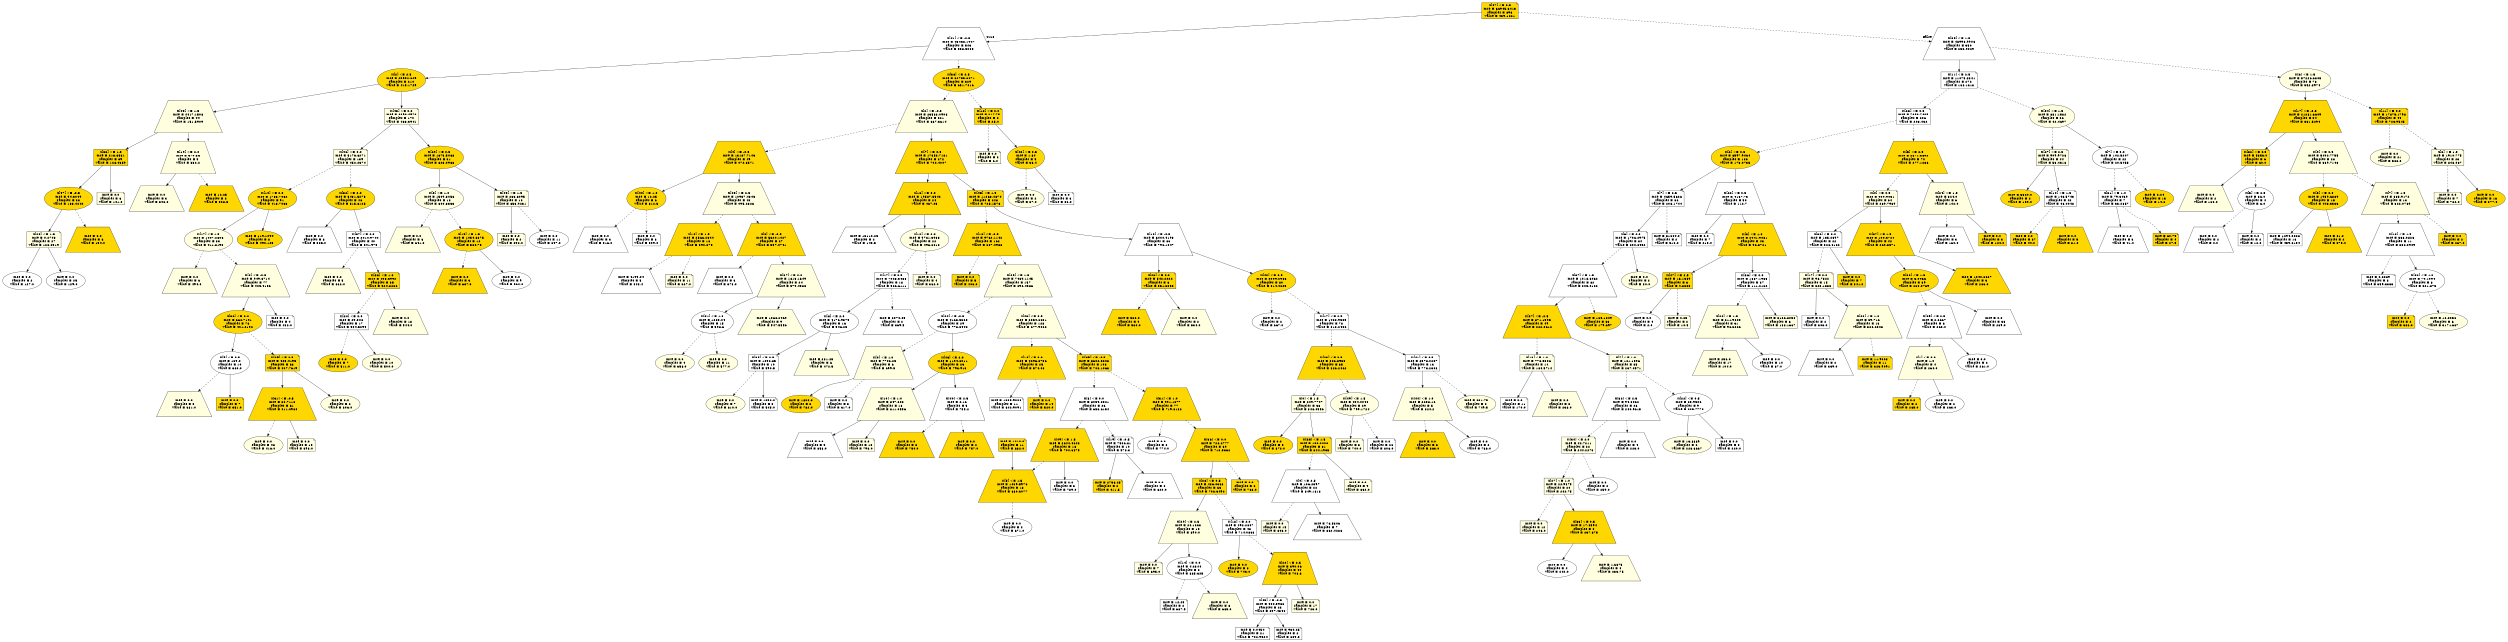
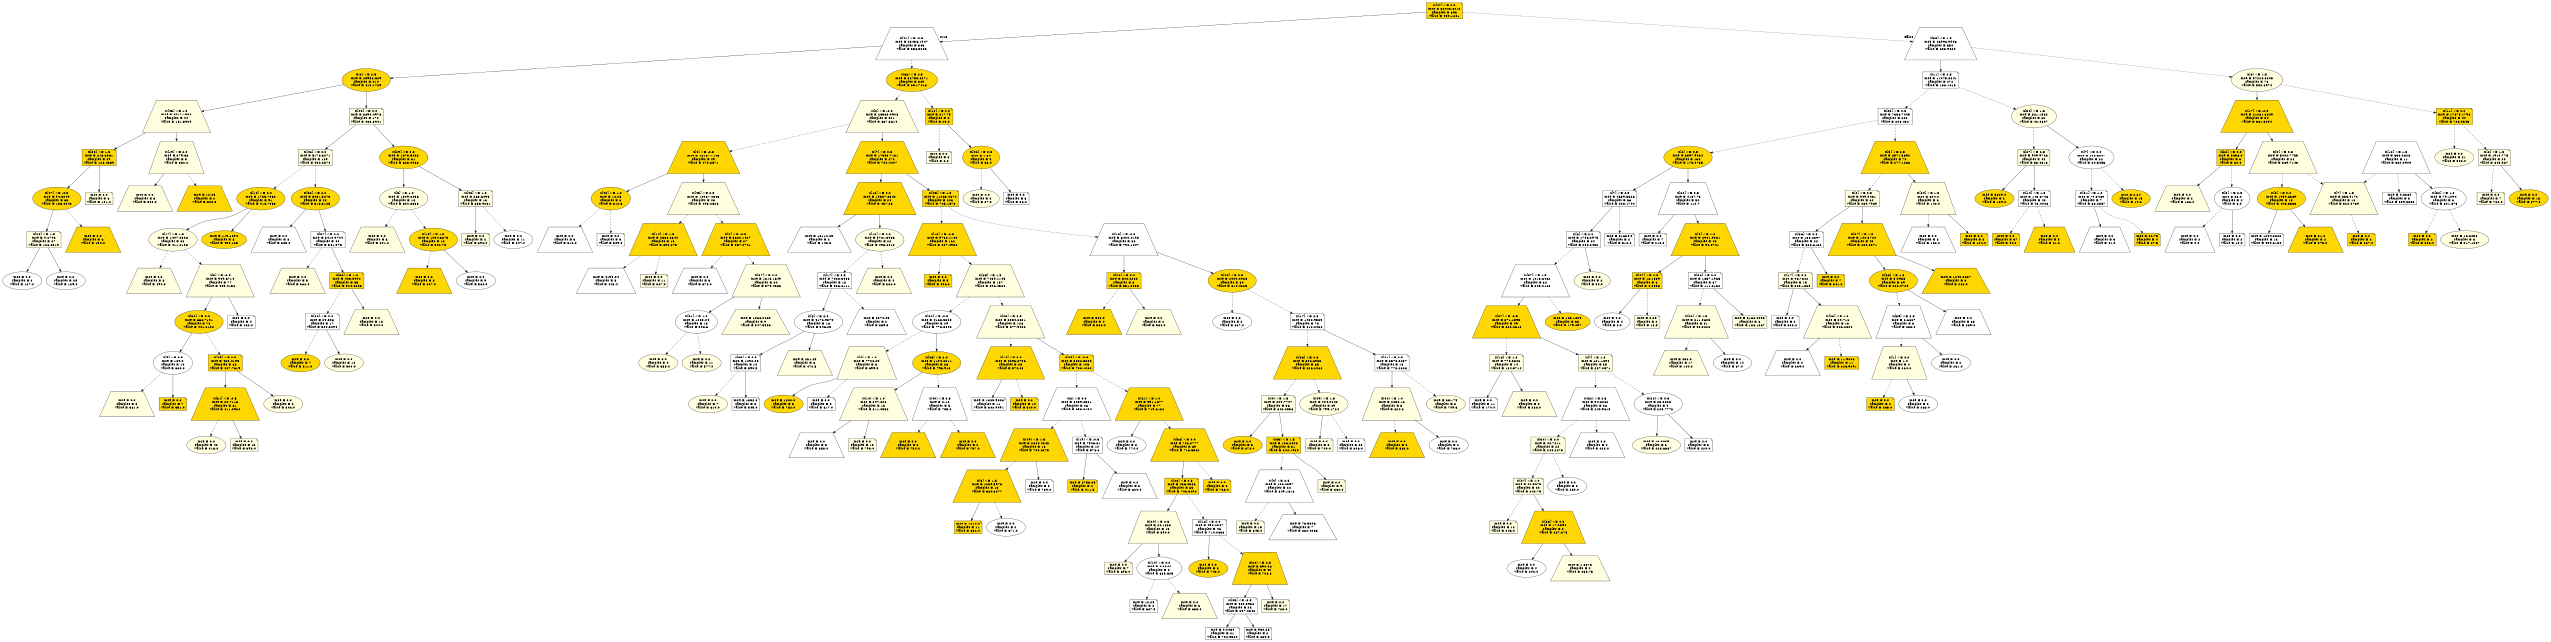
(2398, 218) -> (2371, 177)
(1059, 231) -> (1020, 228)
(927, 281) -> (884, 281)
(955, 380) -> (938, 380)
(1161, 427) -> (1136, 427)
(1012, 459) -> (976, 511)
